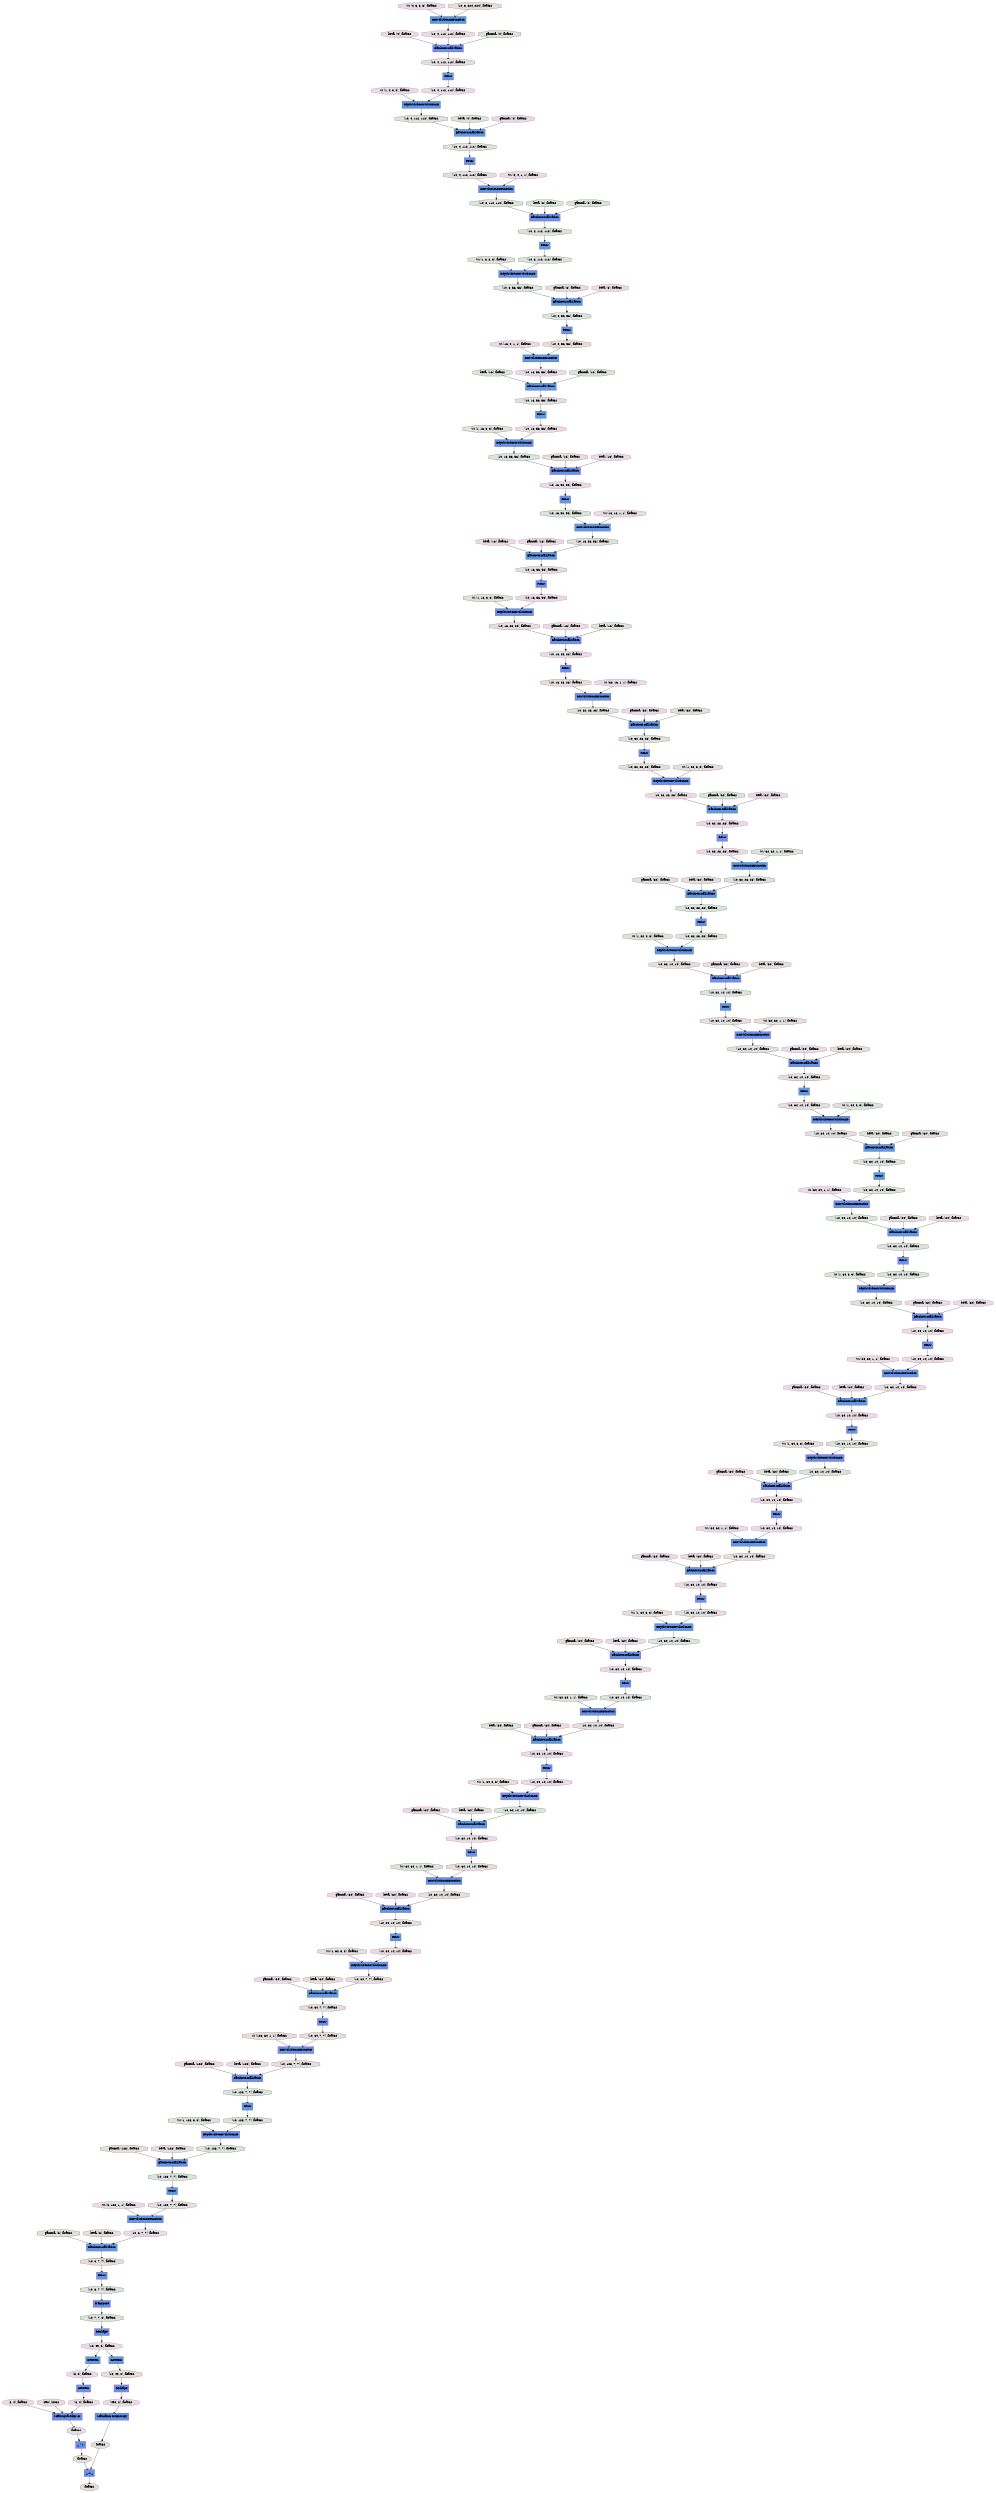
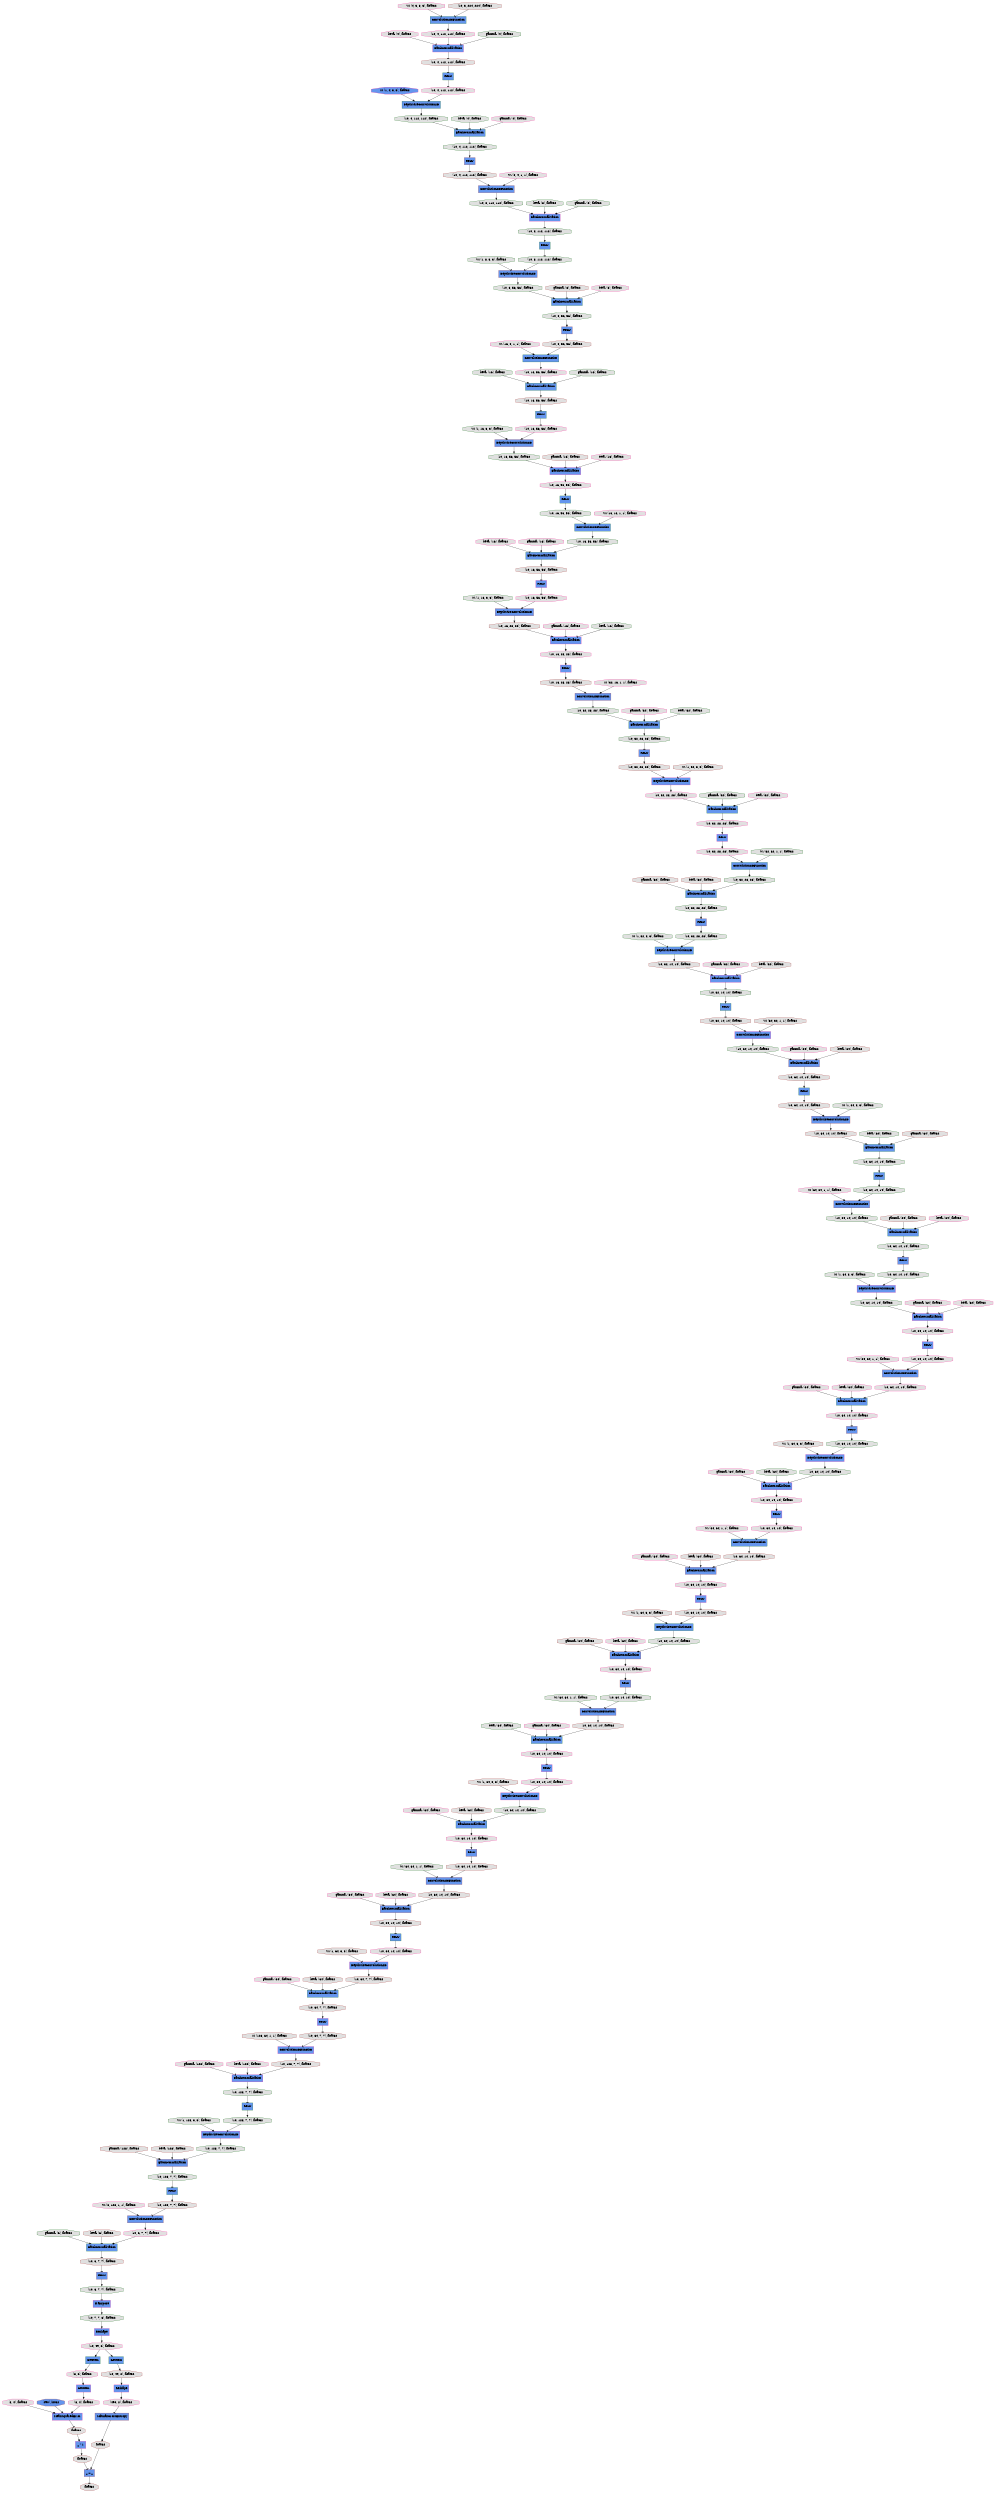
(395, 91) -> (395, 91)
(51, 2403) -> (51, 2403)
